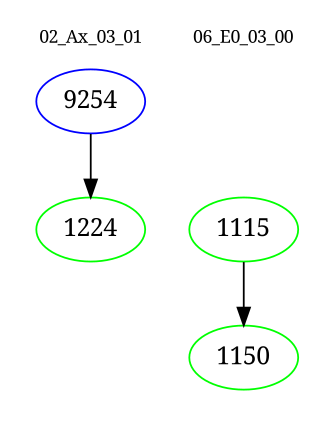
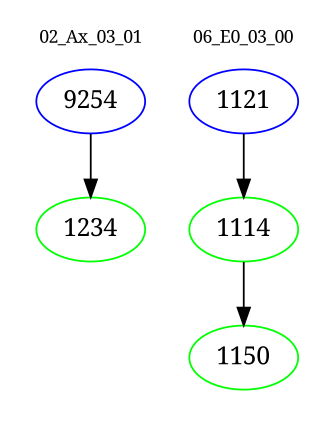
none -> (244, 101)
(91, 230) -> (91, 230)
(244, 230) -> (244, 230)
